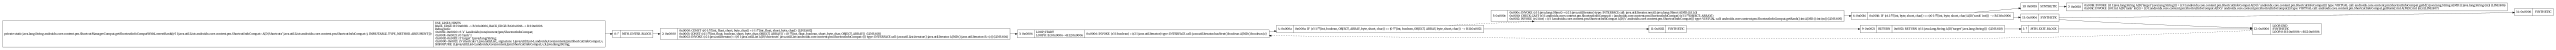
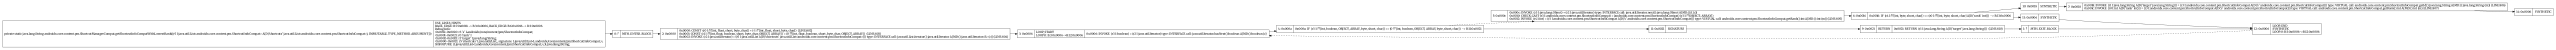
(2286, 16) -> (2494, 11)
(1676, 29) -> (1676, 29)
